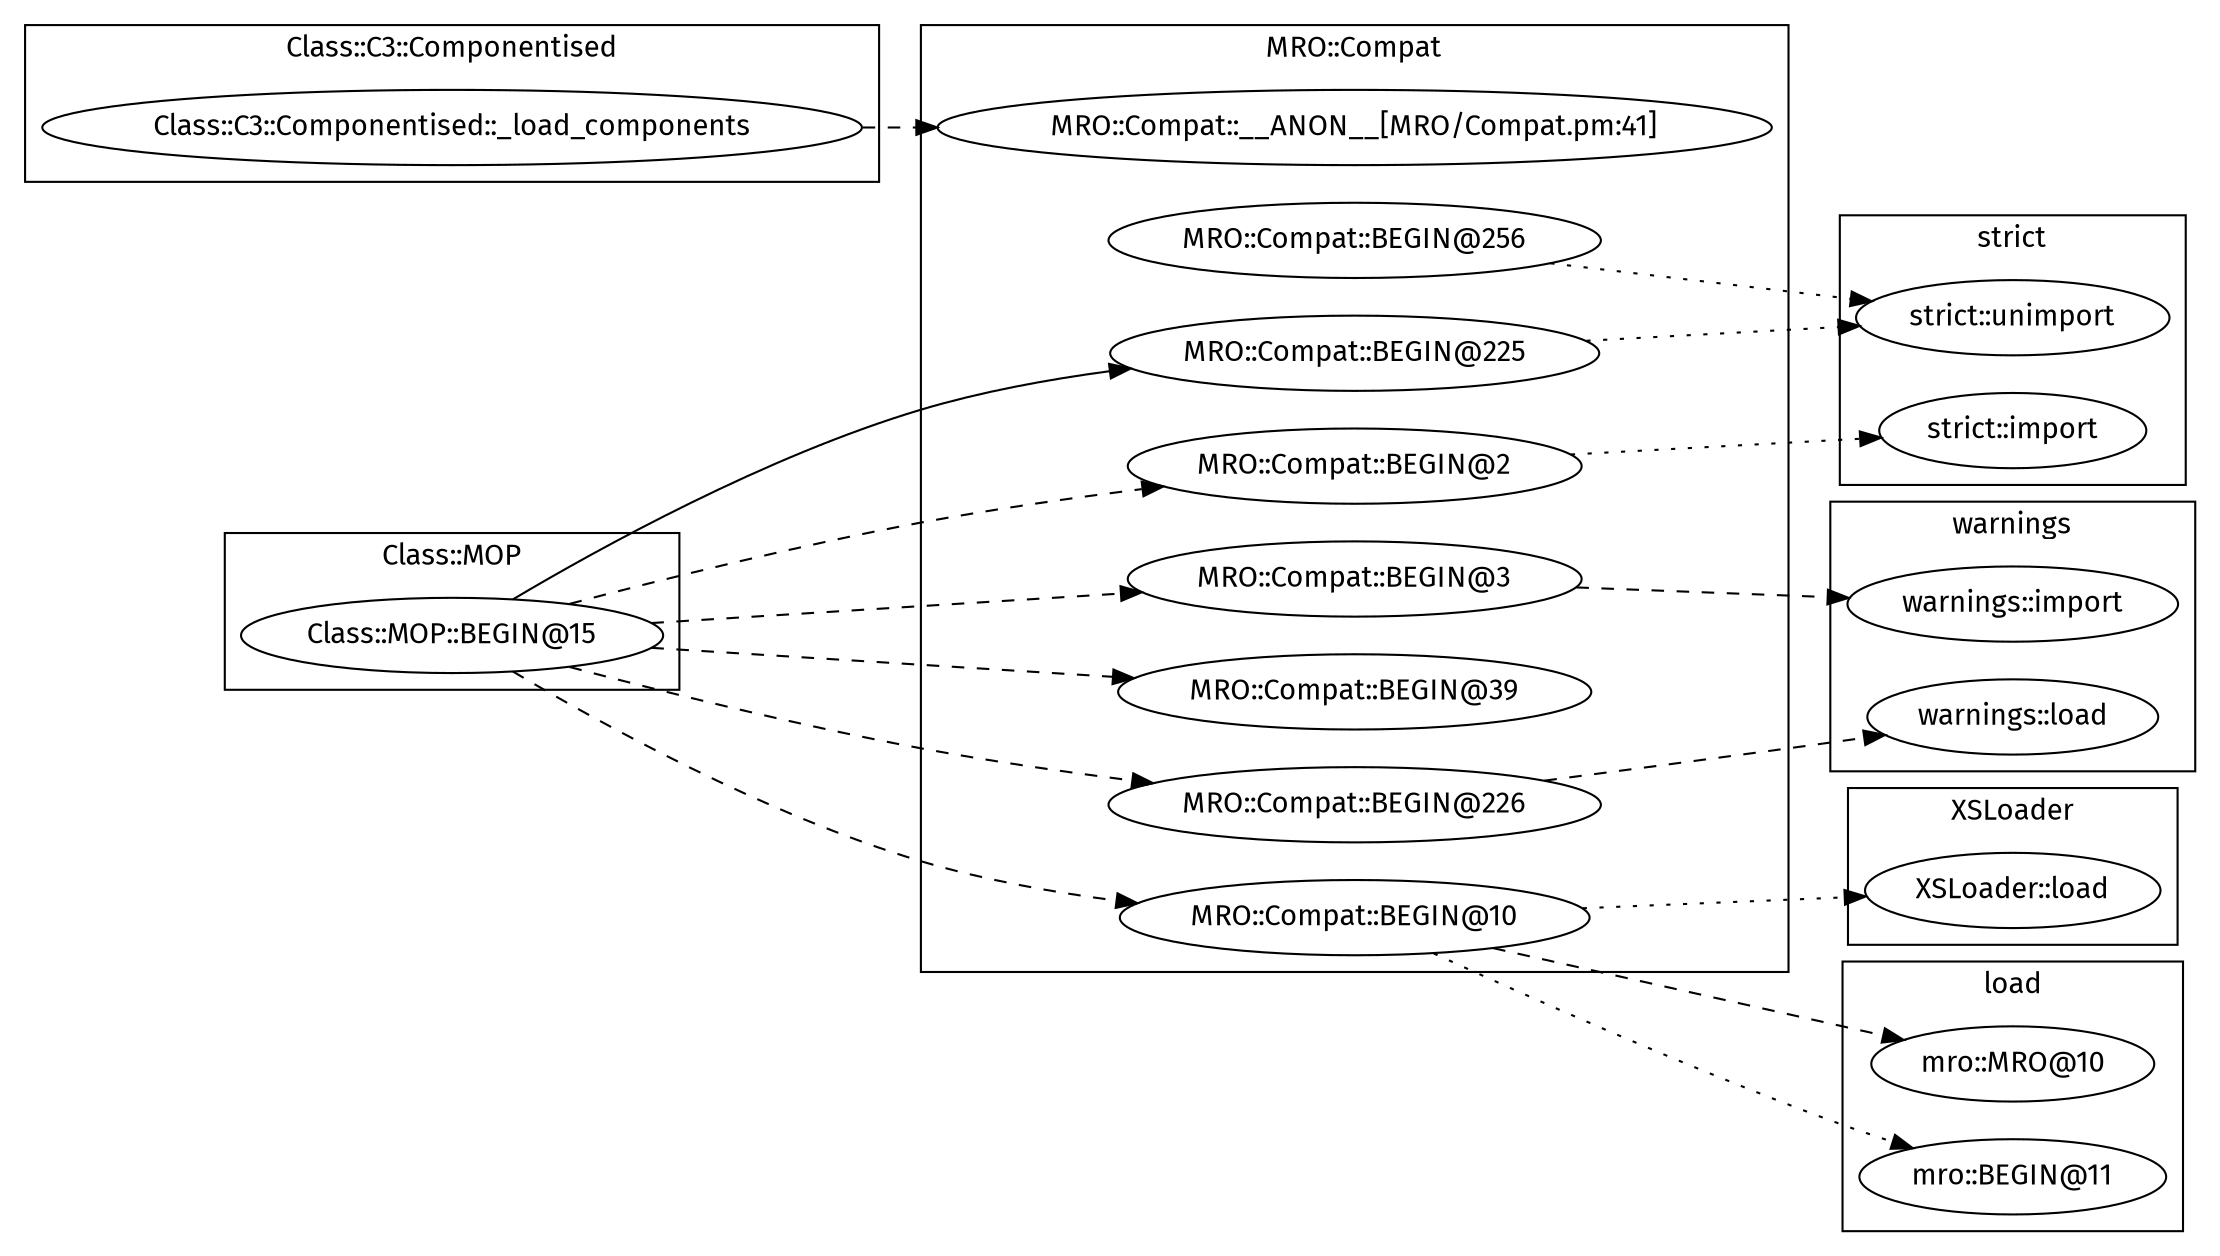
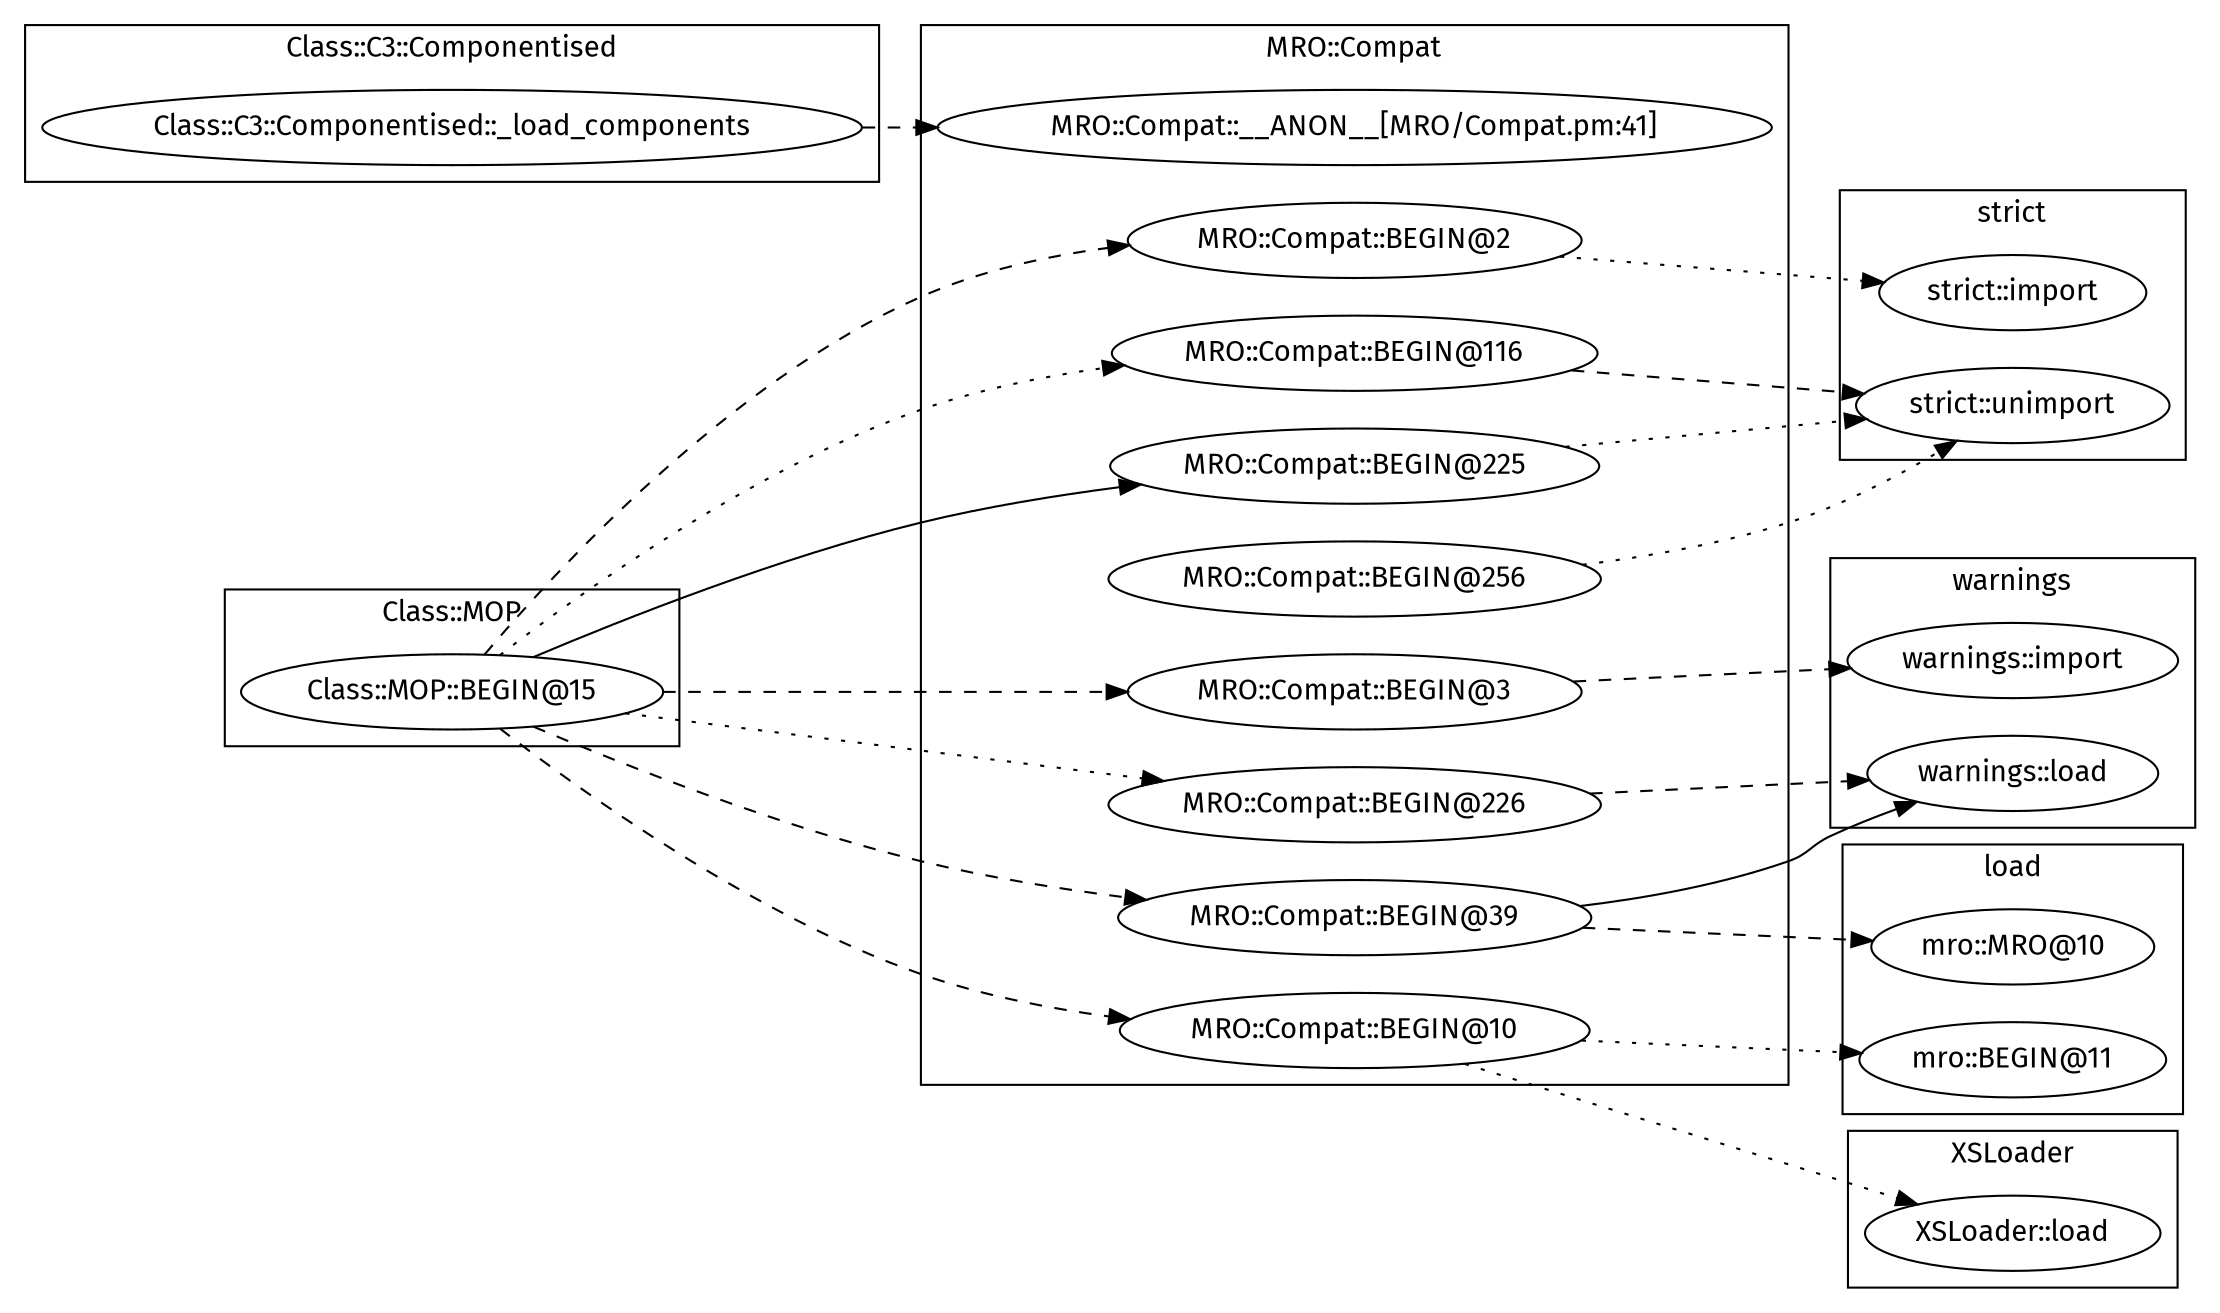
none -> (1355, 353)
(849, 734) -> (884, 746)
none -> (1744, 875)
(1688, 992) -> (1717, 934)
